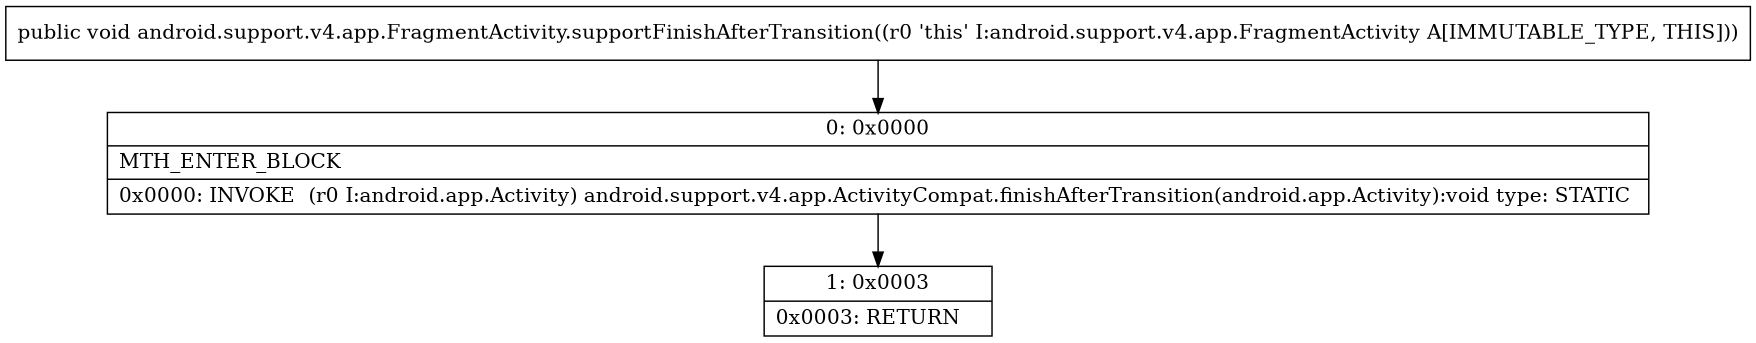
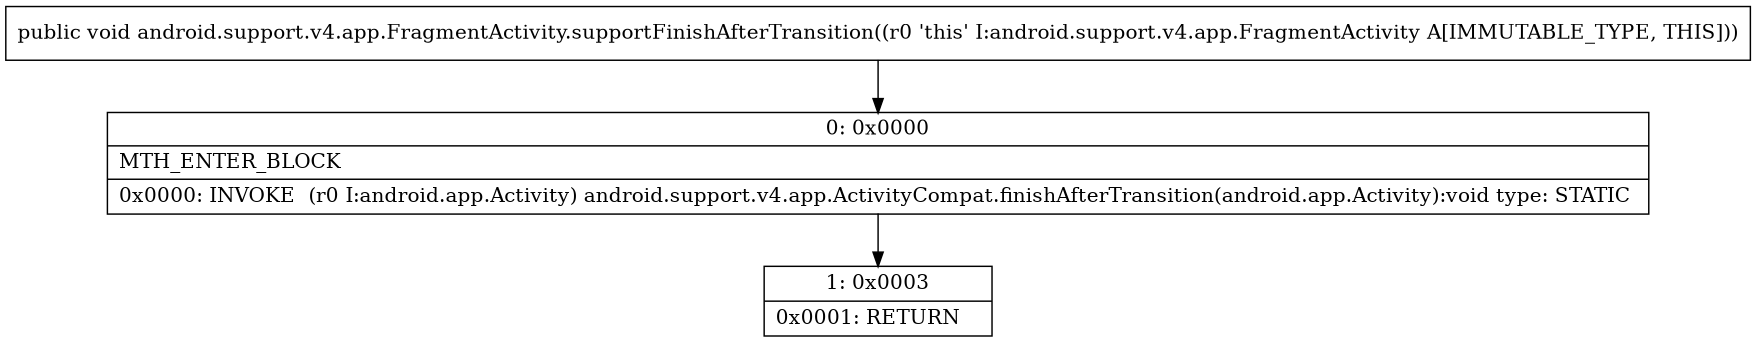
(878, 318) -> (878, 318)
